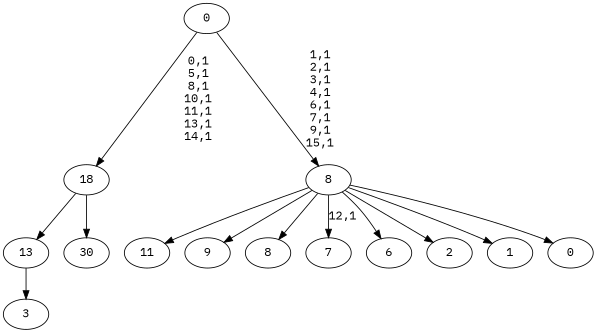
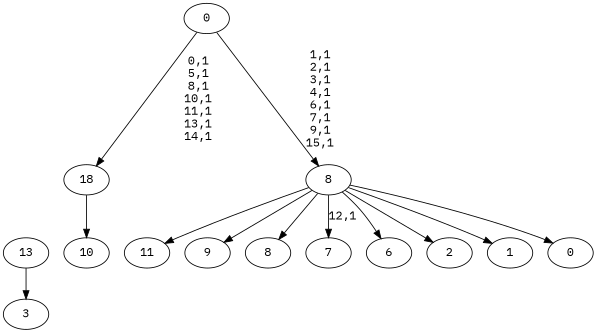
(59, 213) -> none
(87, 253) -> (87, 253)
